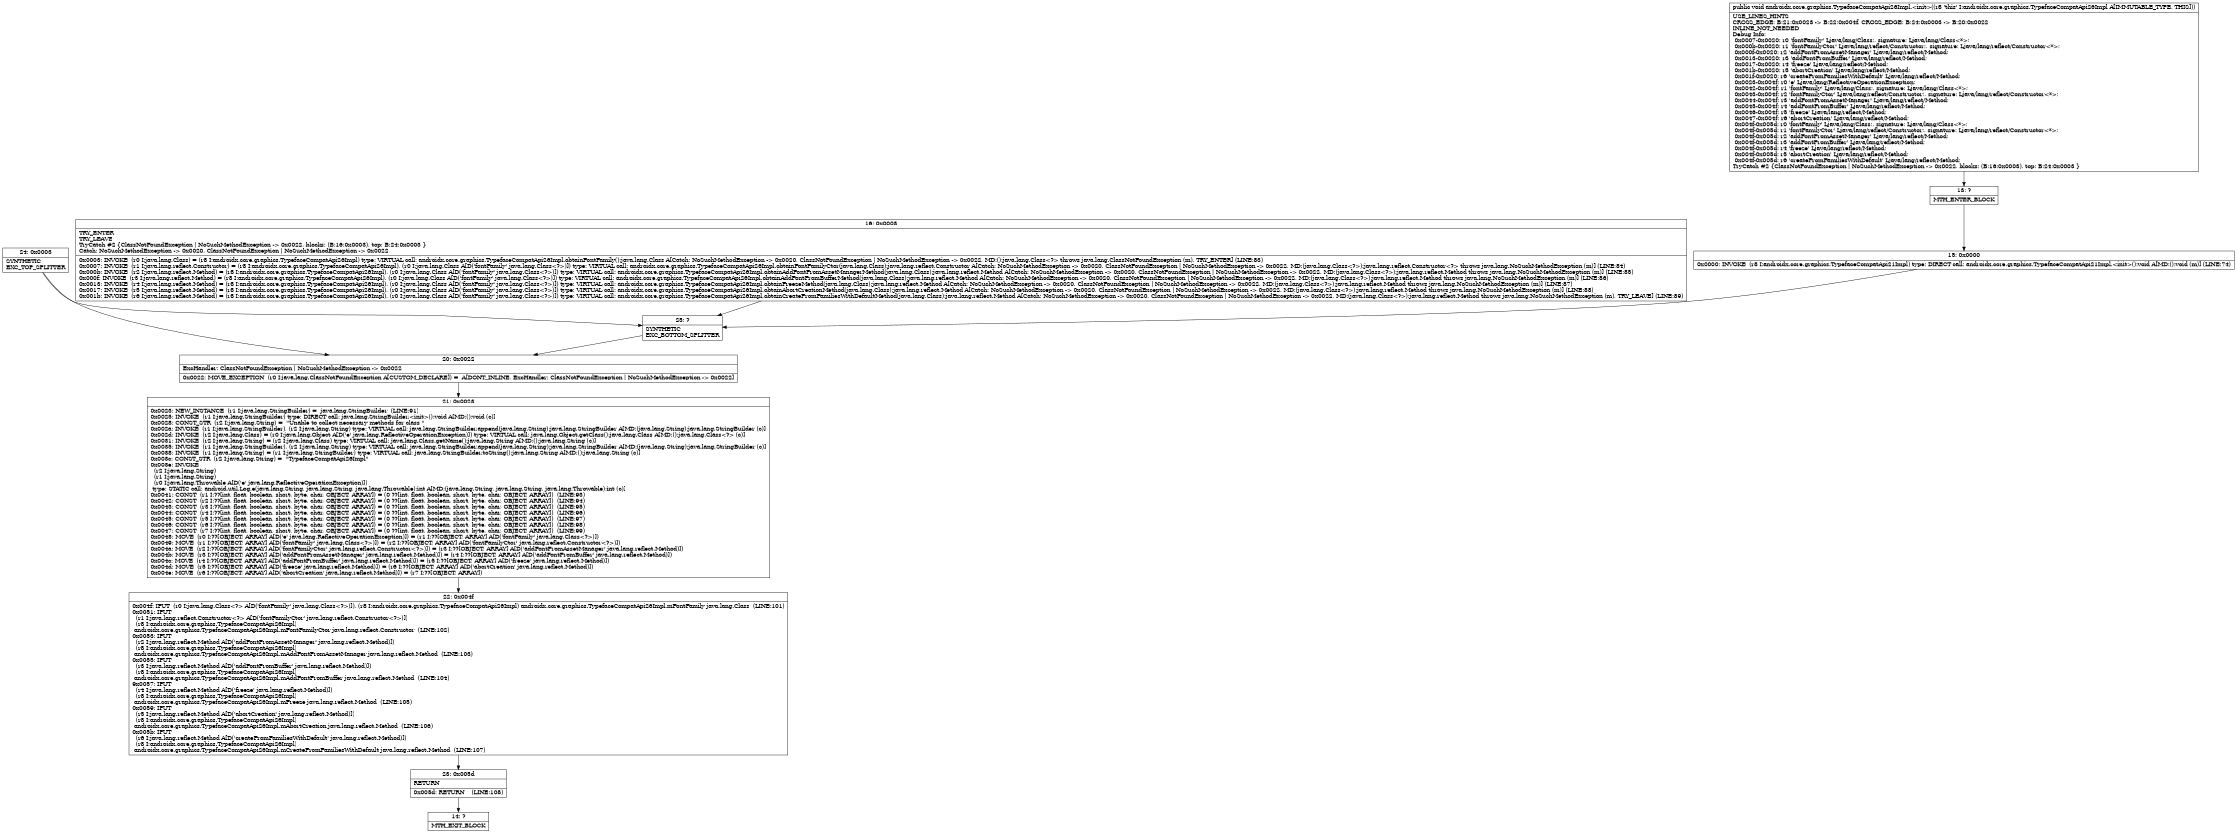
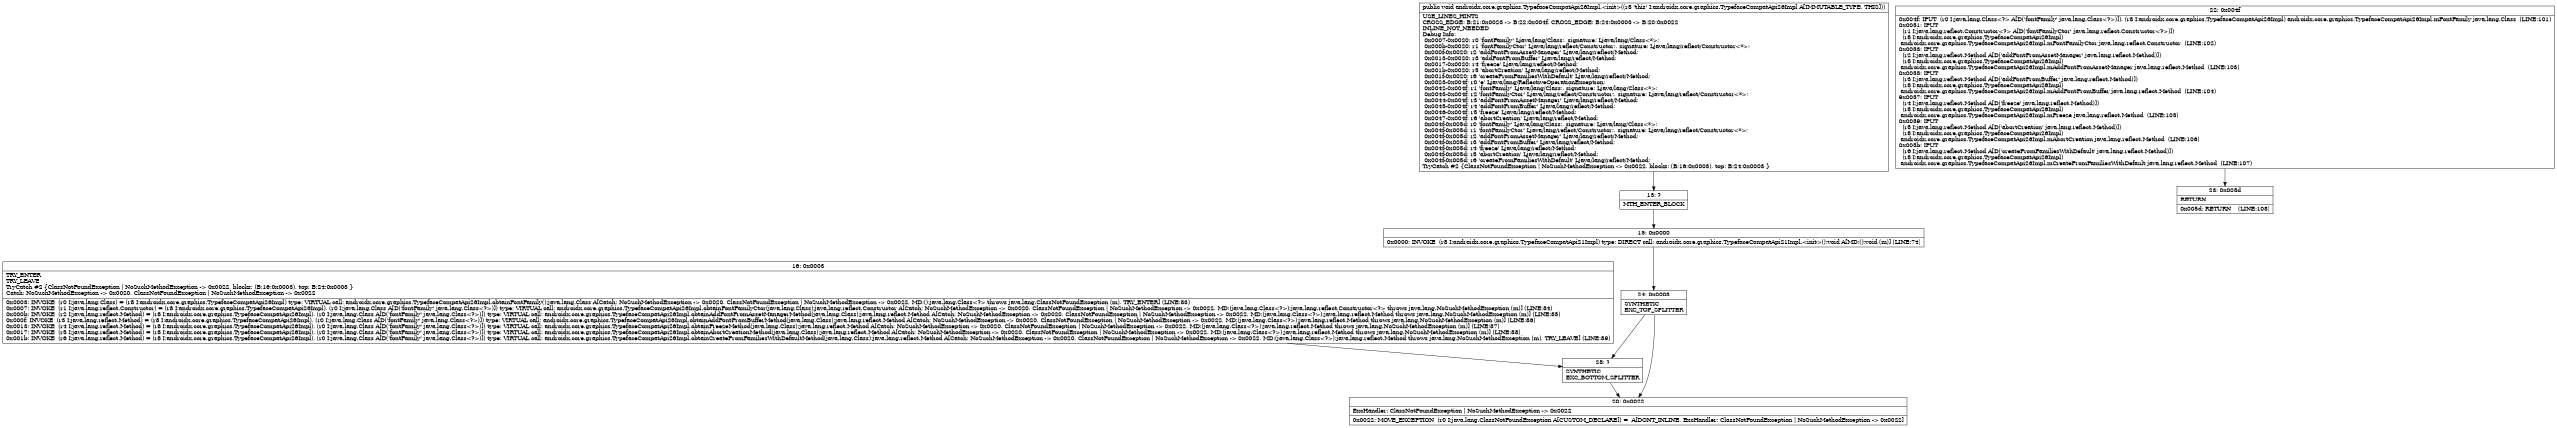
(1323, 317) -> (1654, 267)
(458, 488) -> none
(458, 821) -> none
